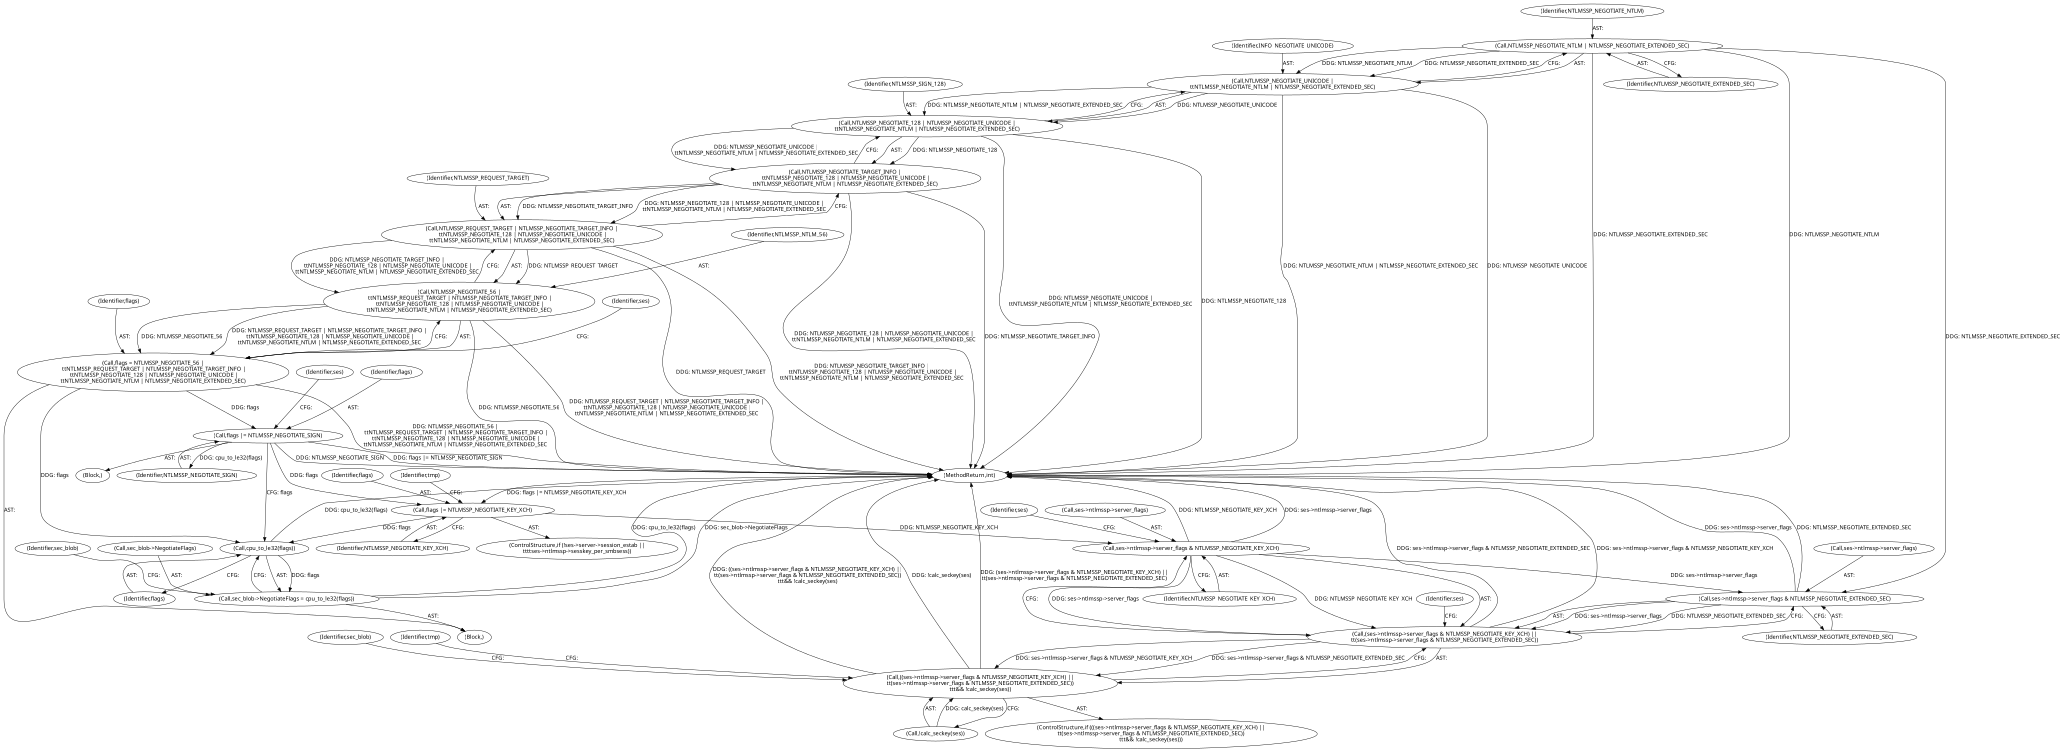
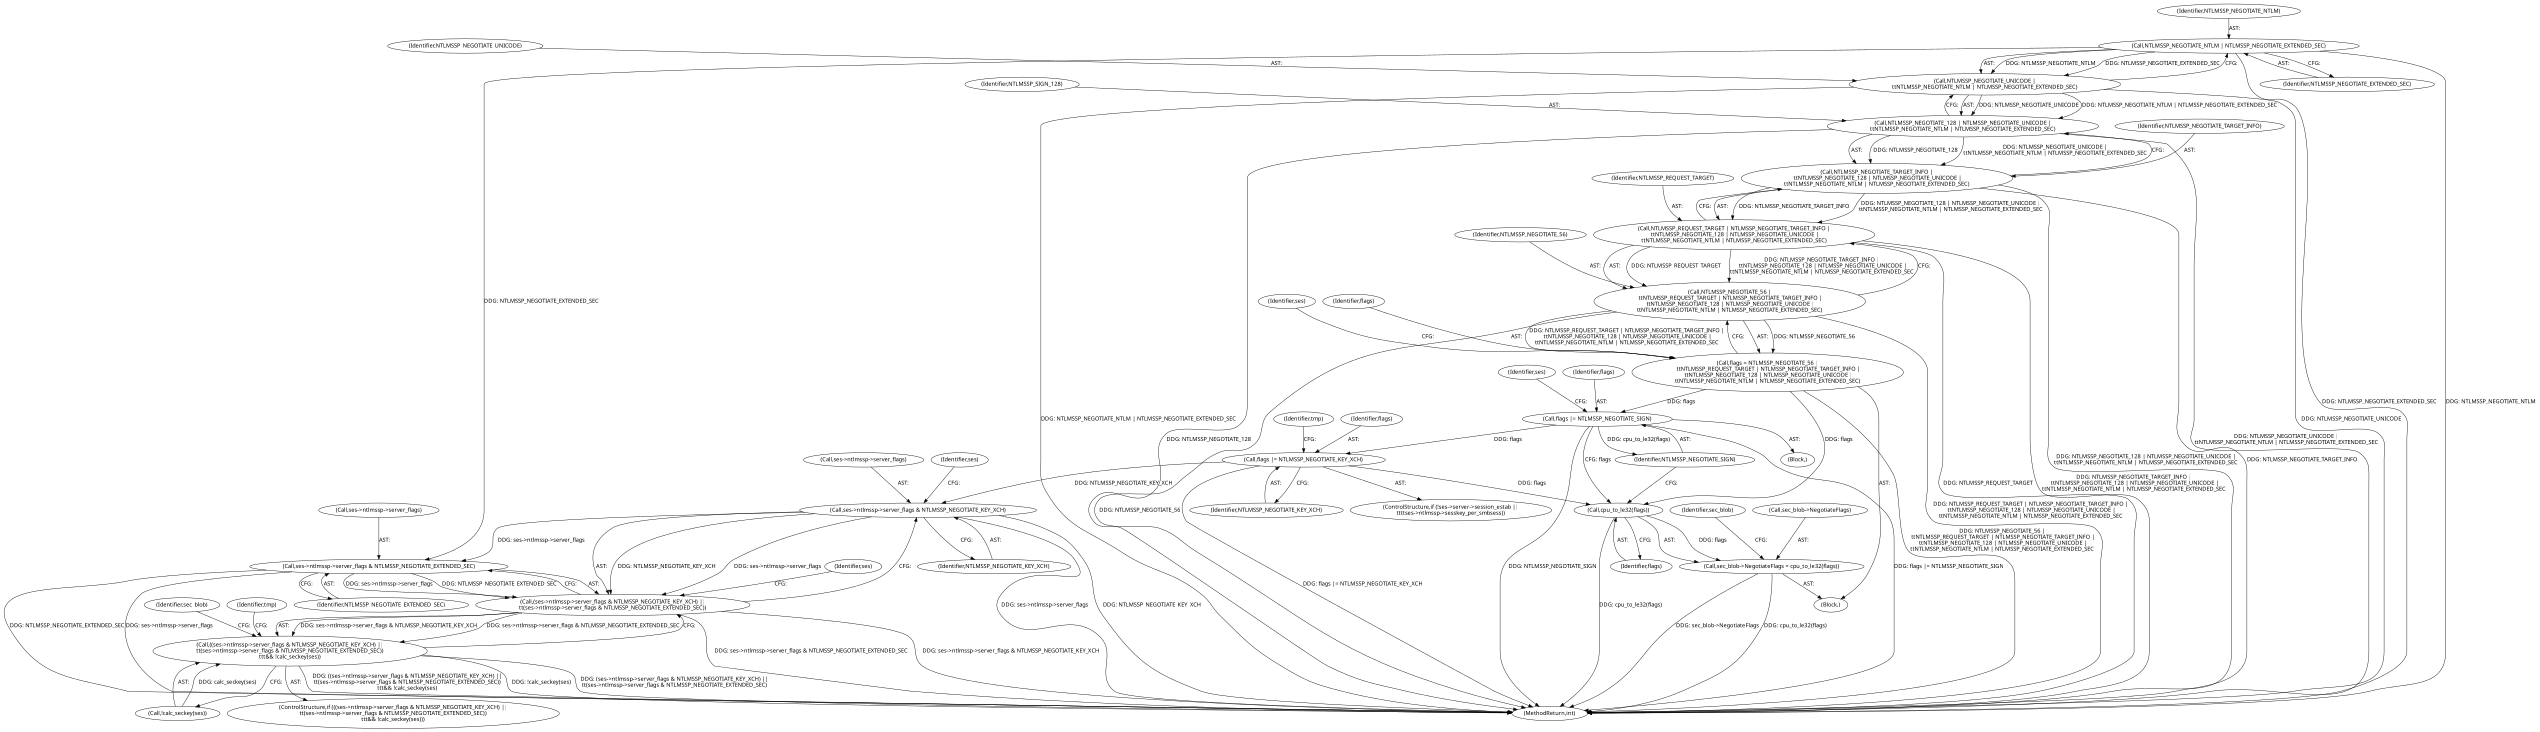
(1283, 46) -> (465, 46)
none -> (2200, 126)
(788, 235) -> (1520, 235)
(707, 478) -> (1309, 590)
(251, 577) -> (1653, 484)
